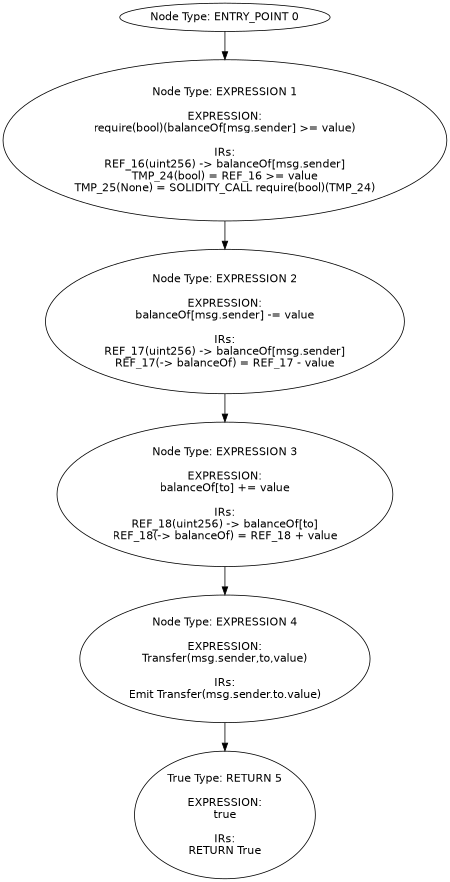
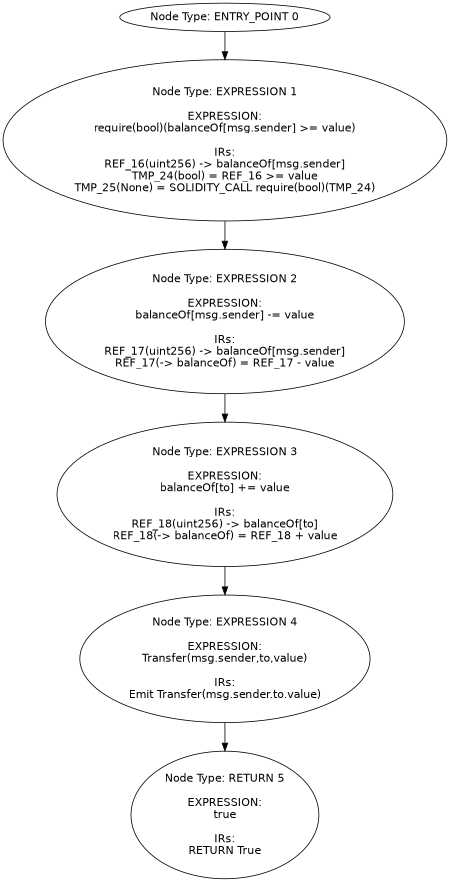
(225, 815) -> (225, 815)
